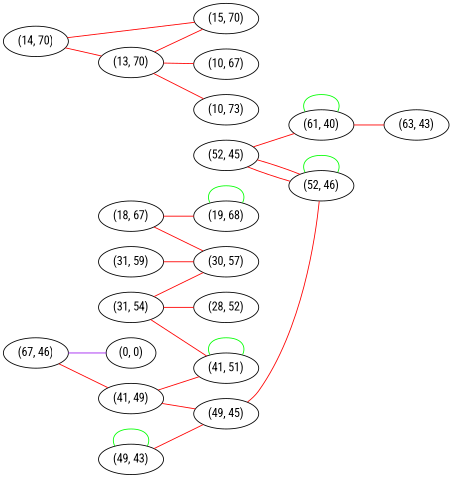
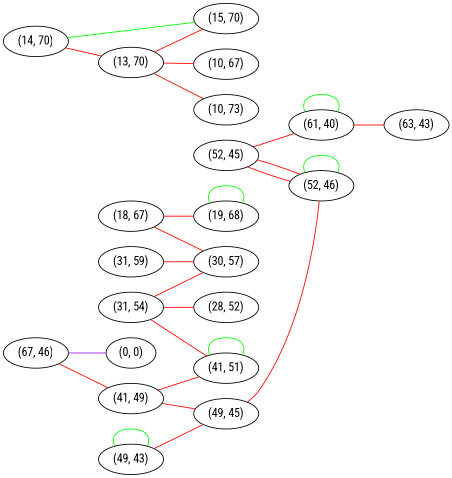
(131, 30) -> (131, 30)
